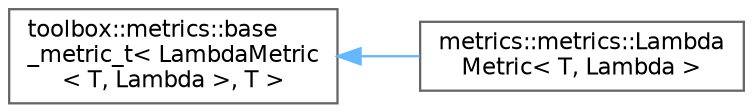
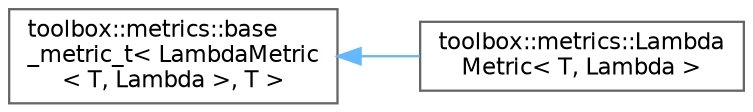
(582, 56) -> (582, 56)
